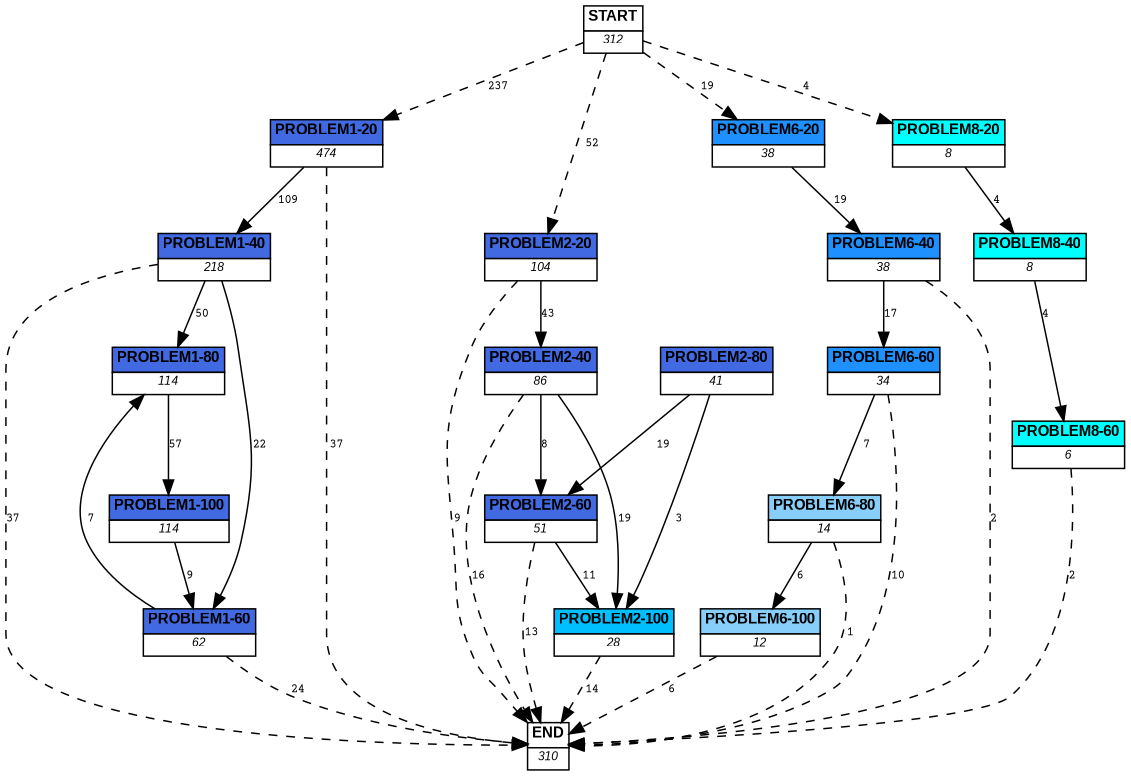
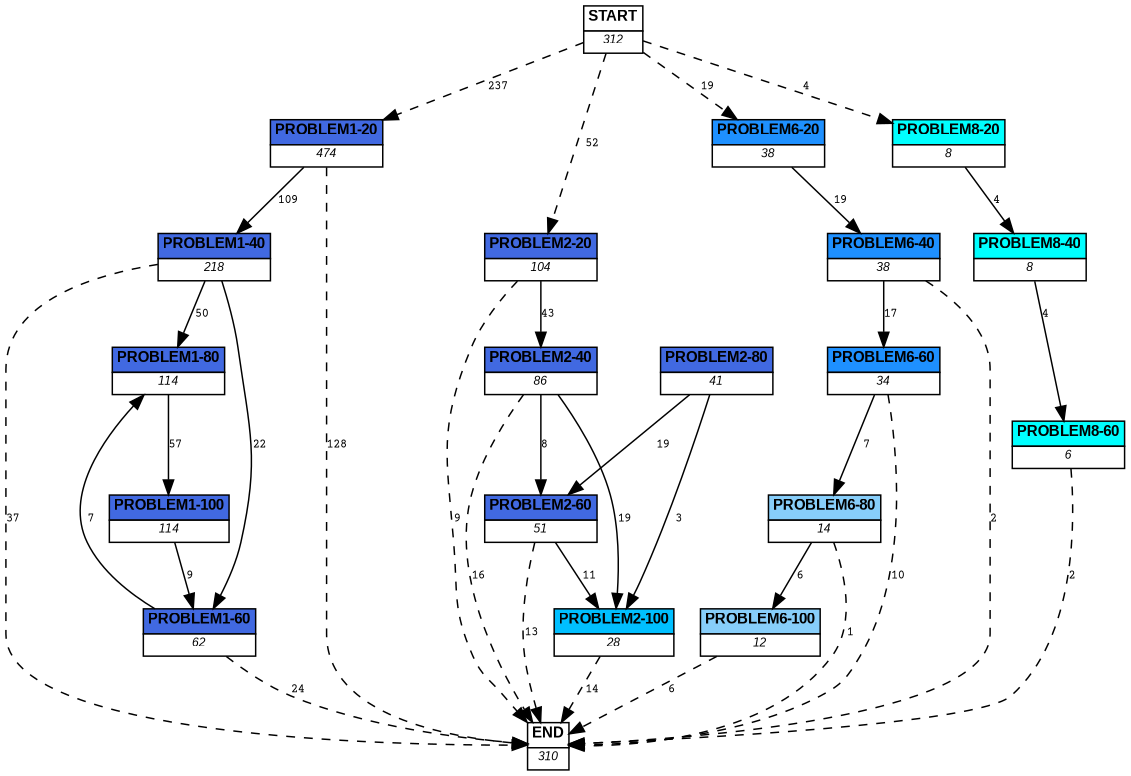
(337, 445) -> (337, 445)
